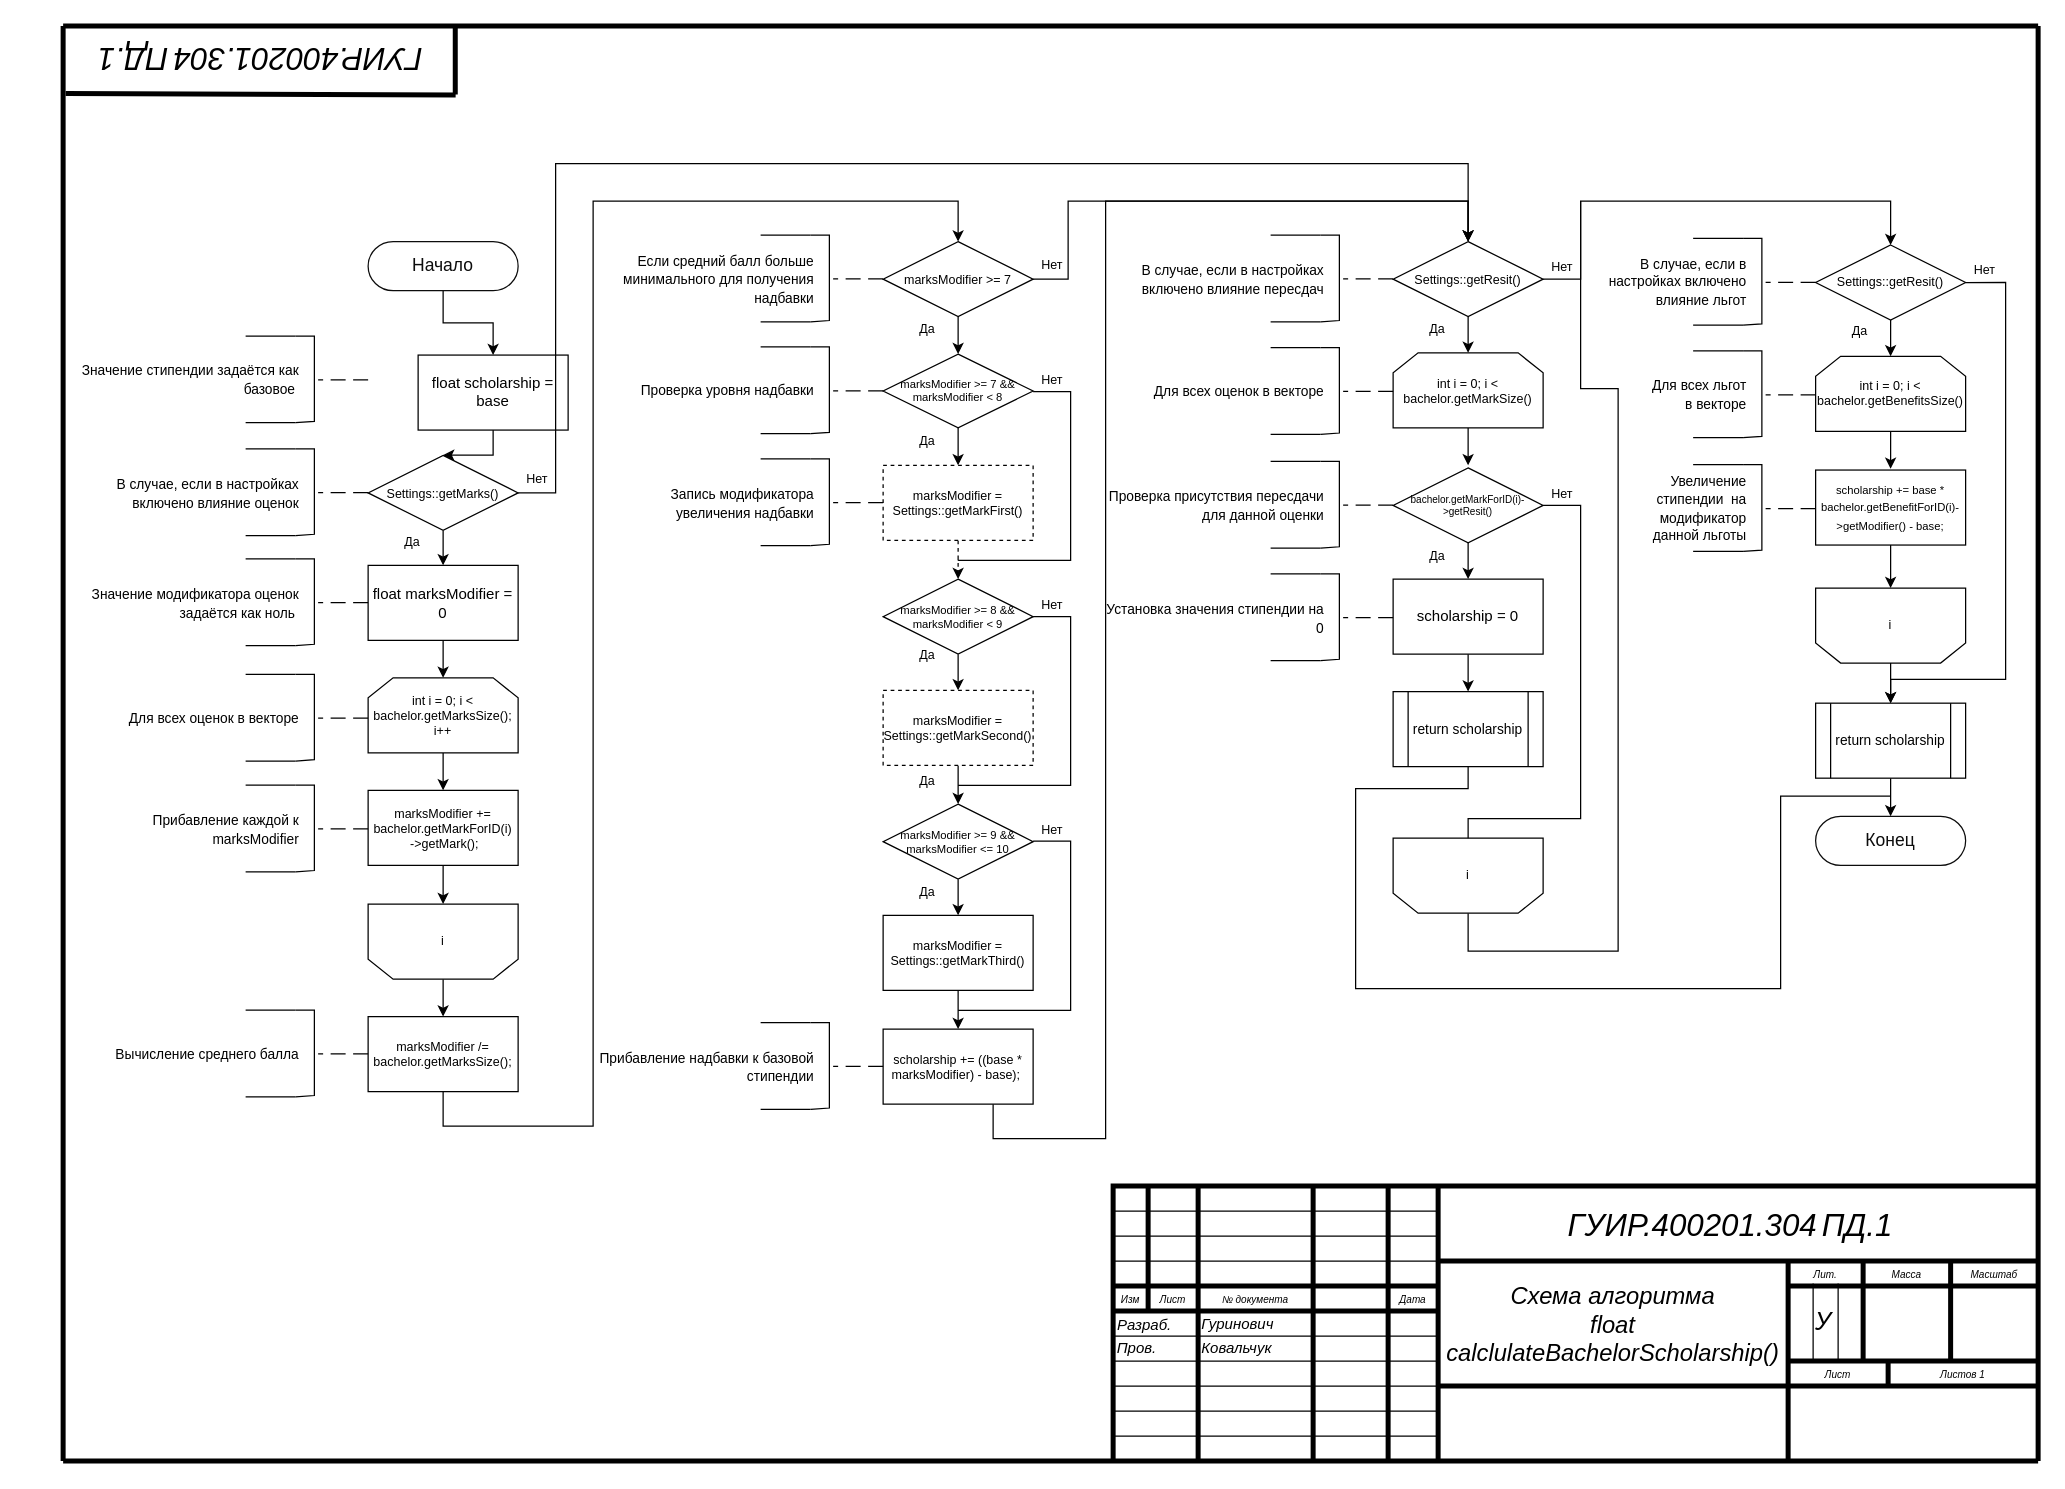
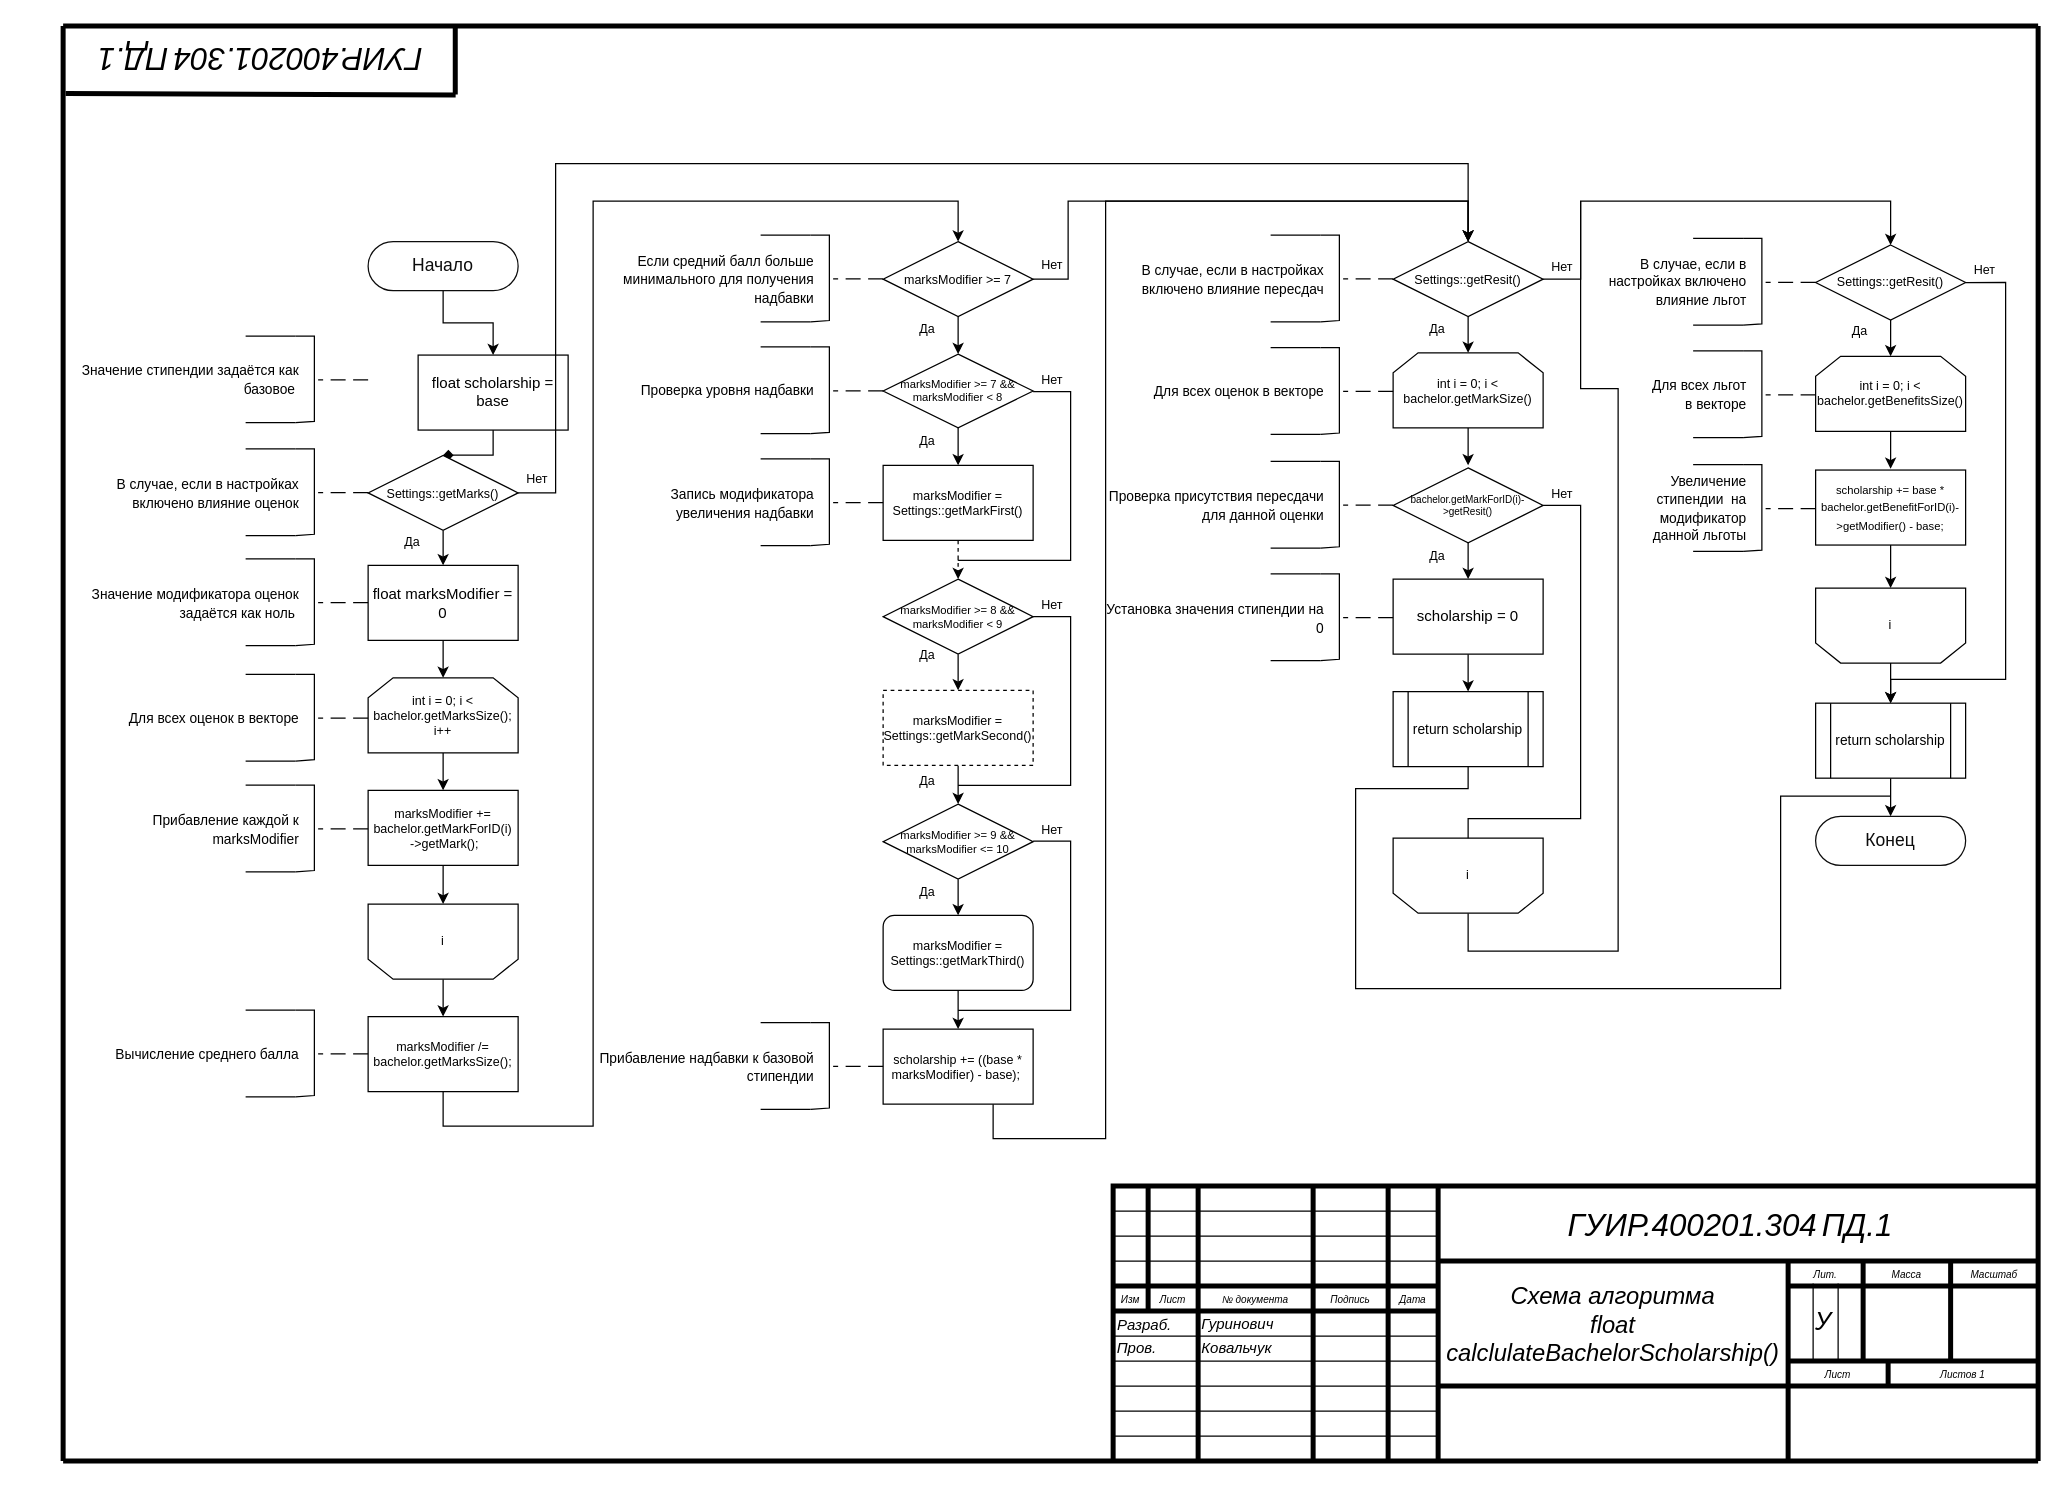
(453, 455) -> (454, 455)
(958, 503) -> (958, 503)
(958, 953) -> (958, 953)
none -> (1351, 1298)
